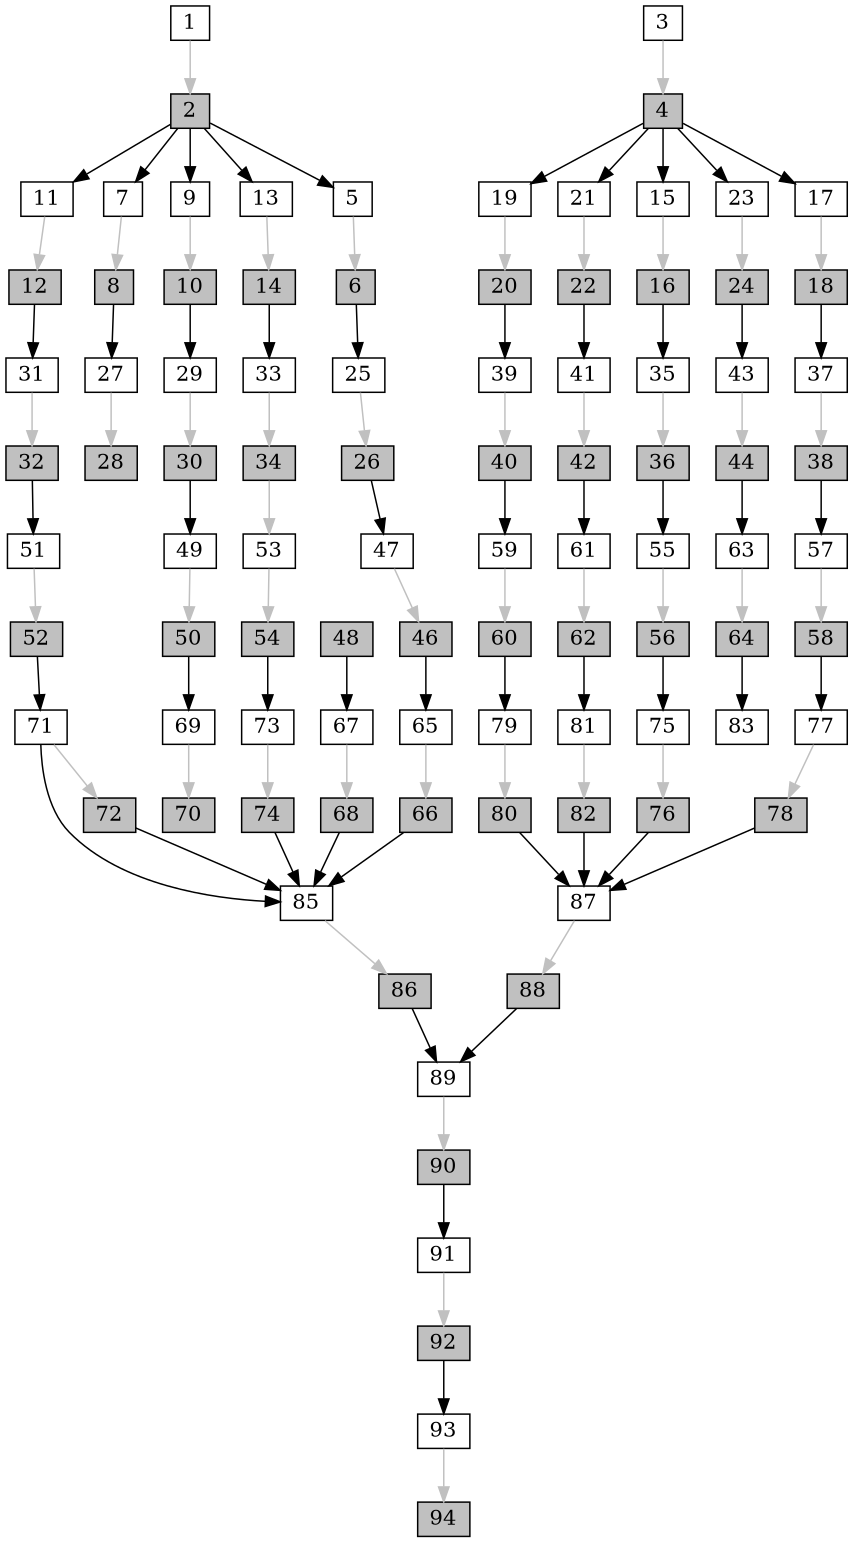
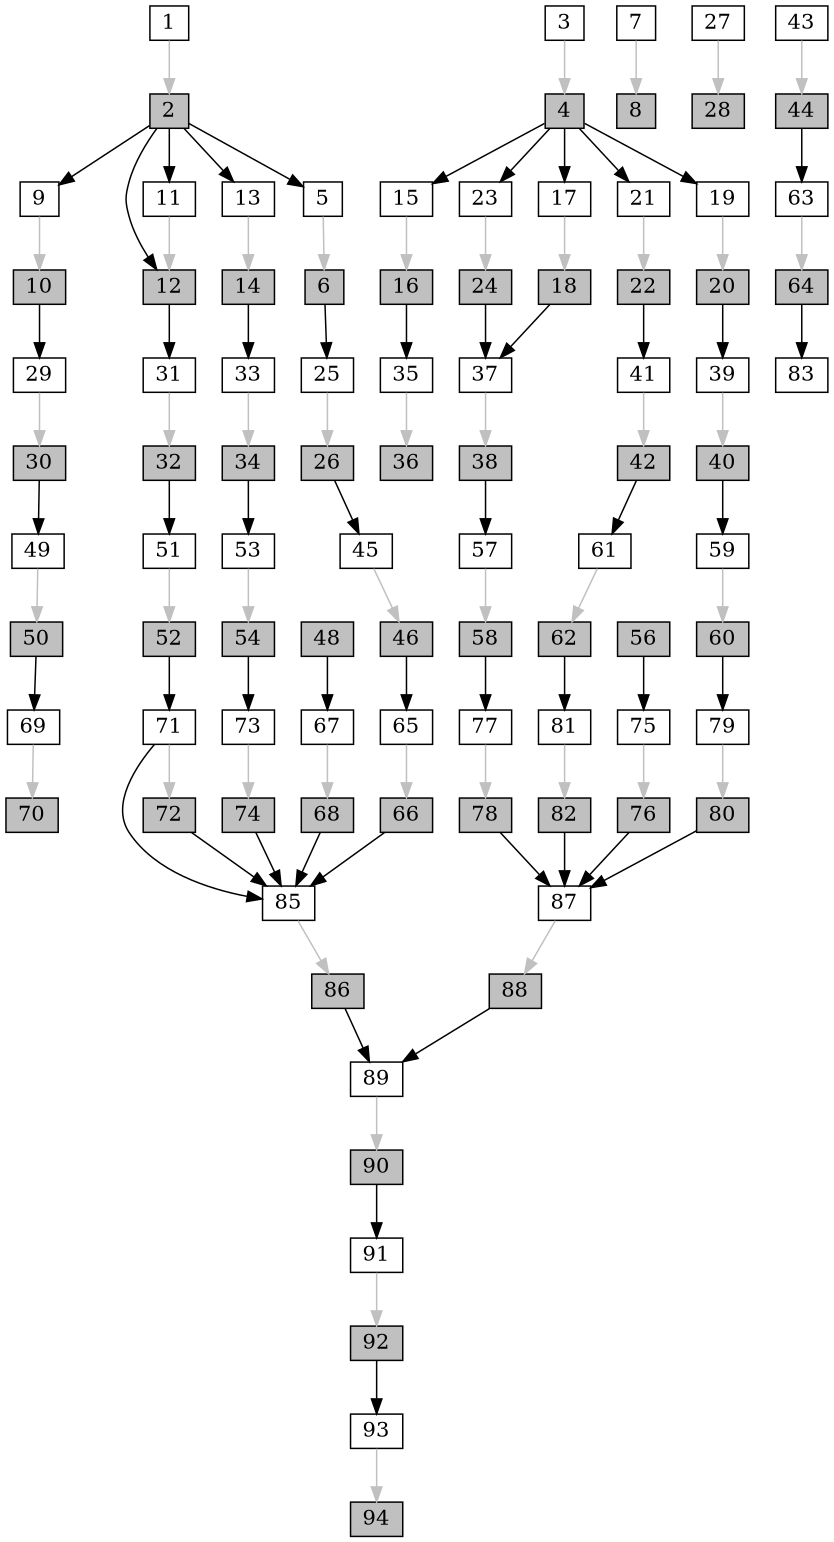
(161, 149) -> (127, 192)
(113, 324) -> none
(742, 324) -> (486, 324)
(269, 500) -> (248, 500)
(387, 551) -> (366, 551)
(663, 551) -> none
